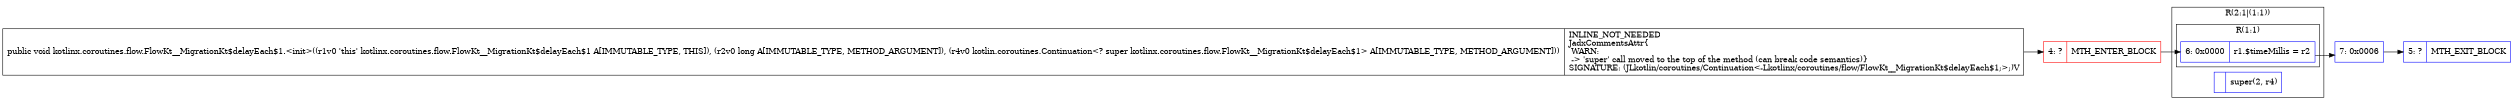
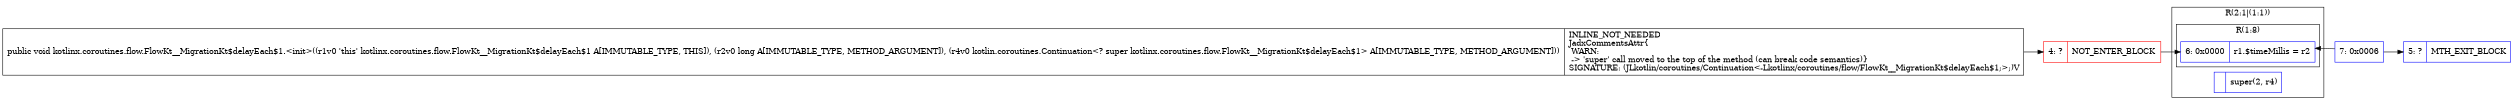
(2248, 31) -> (2248, 31)
(2114, 52) -> (2114, 52)
(2322, 55) -> (2328, 49)
